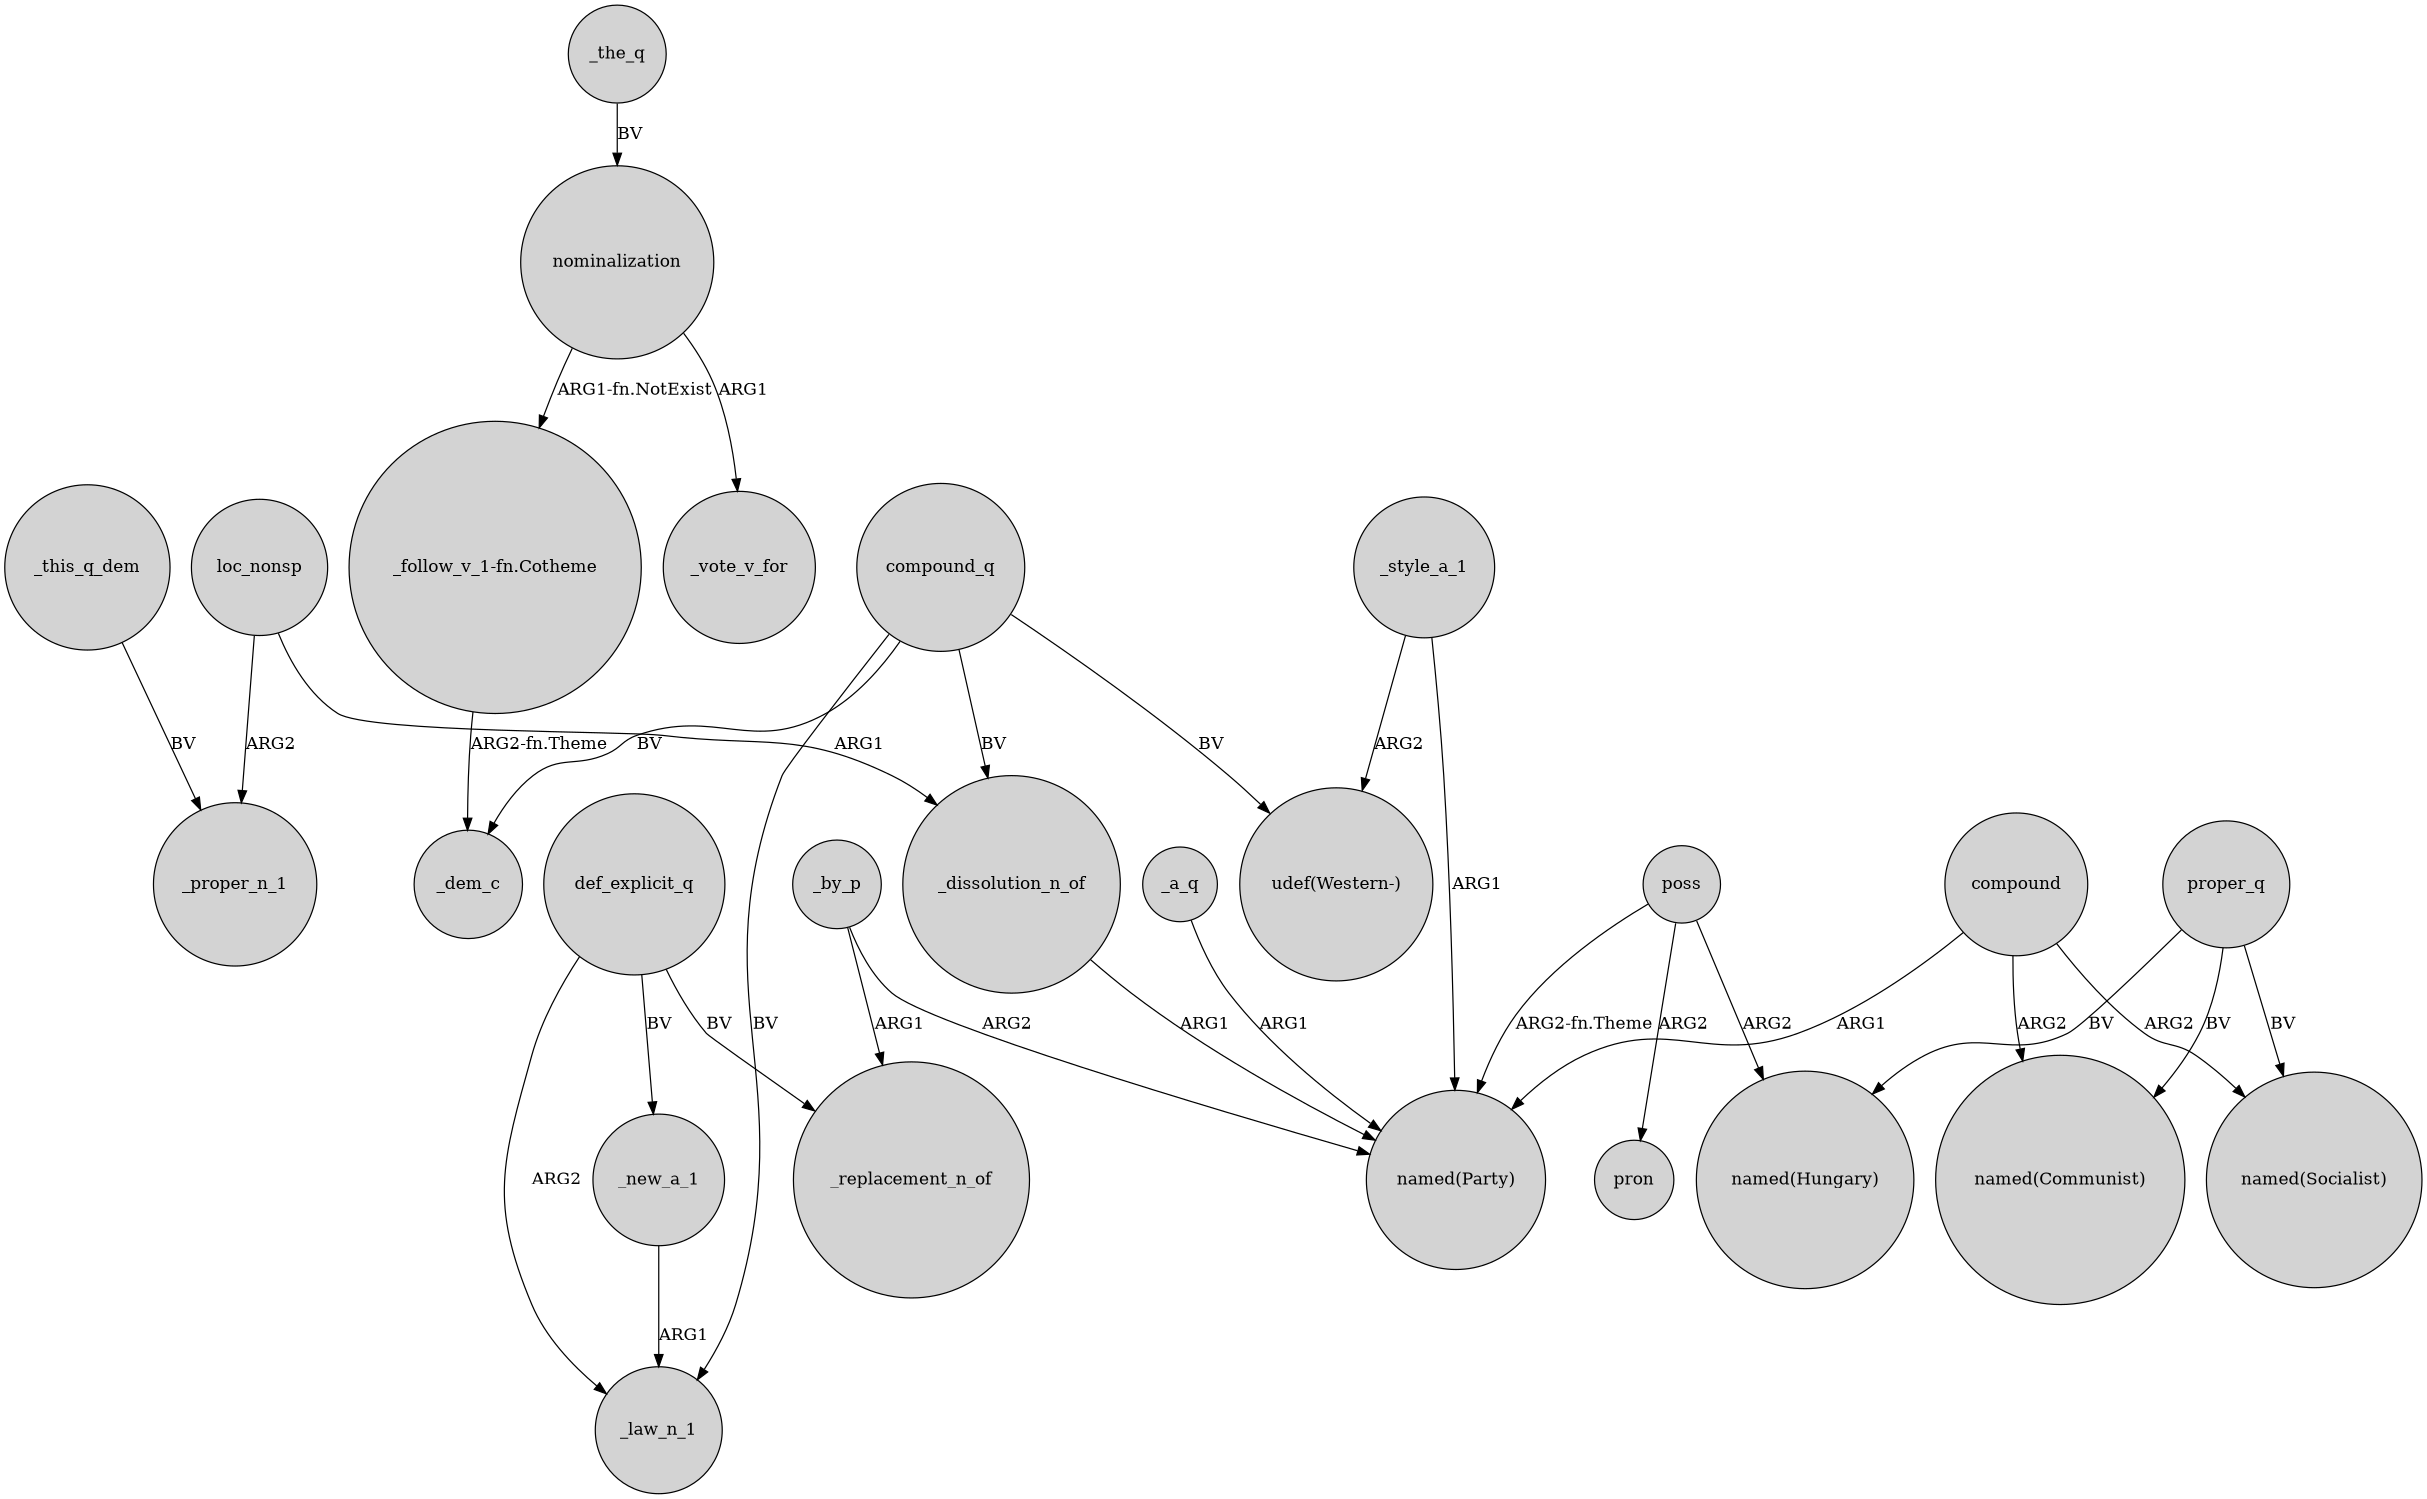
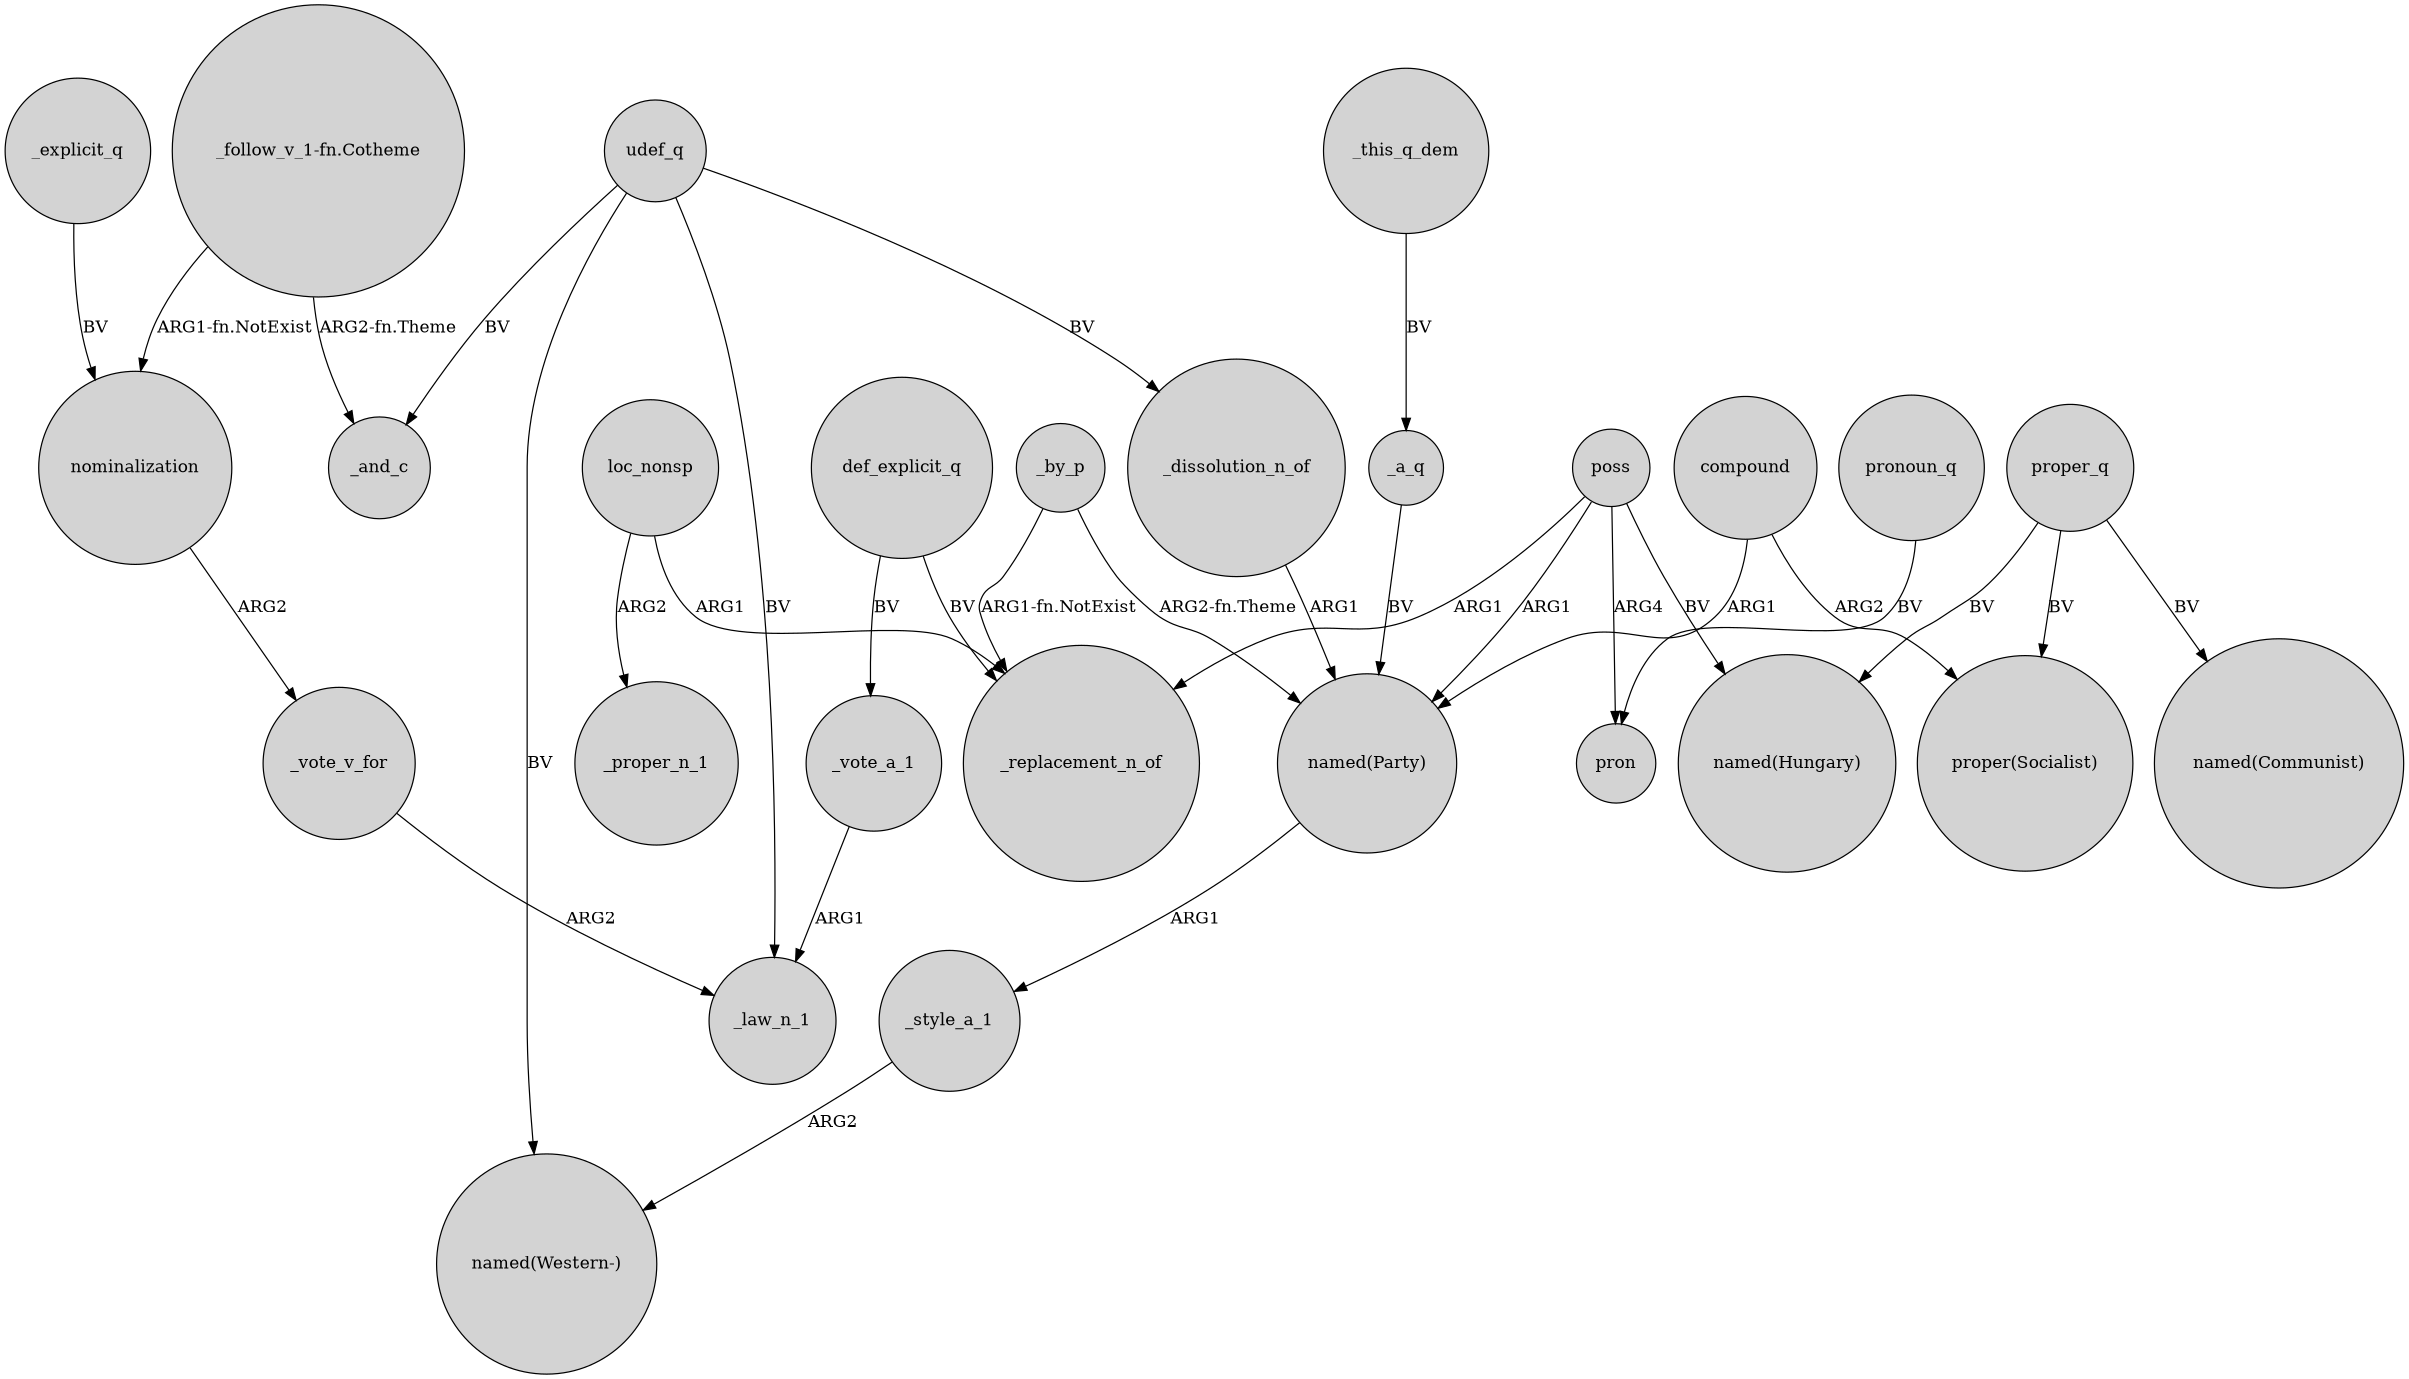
(617, 54) -> (78, 151)
(557, 382) -> (168, 299)
(744, 390) -> (263, 608)
none -> (1912, 468)
(941, 567) -> (655, 151)
none -> (1399, 624)
(159, 721) -> (1406, 326)
(587, 733) -> (802, 633)
(1448, 858) -> (1168, 914)
(468, 884) -> (379, 468)
(1336, 884) -> (547, 1264)
(2014, 1003) -> none
(900, 1024) -> (1059, 608)
(1007, 1024) -> (1228, 608)
(1284, 1024) -> (1401, 608)
(1584, 1024) -> (1547, 608)
(1684, 1024) -> (1639, 608)
(1768, 1024) -> (1697, 608)
(505, 1178) -> (543, 913)
(659, 1180) -> (874, 763)
(2314, 1180) -> (2025, 763)
